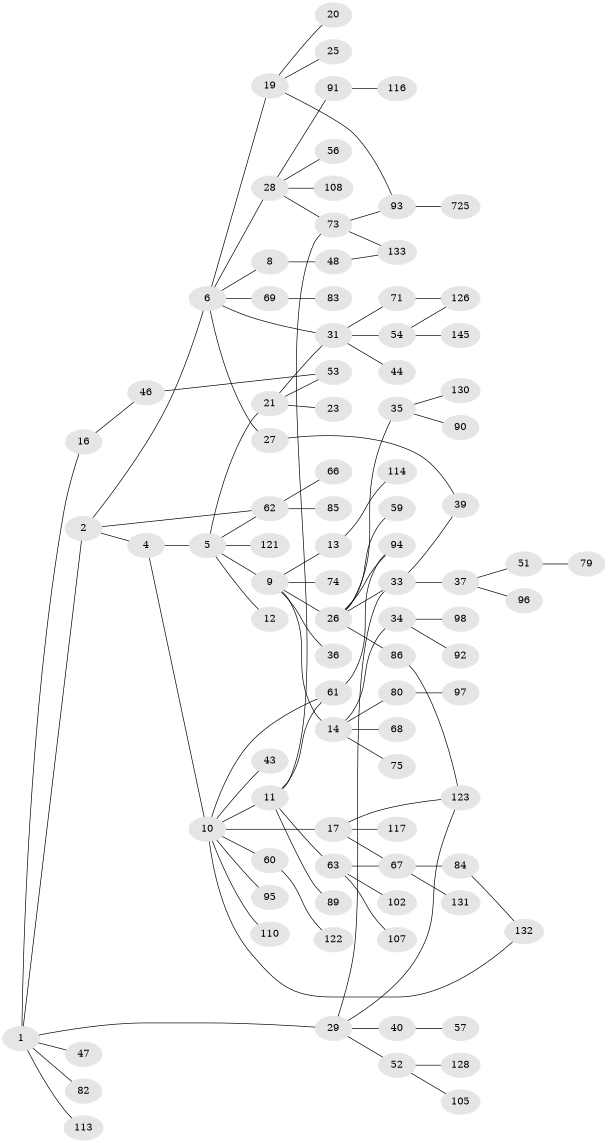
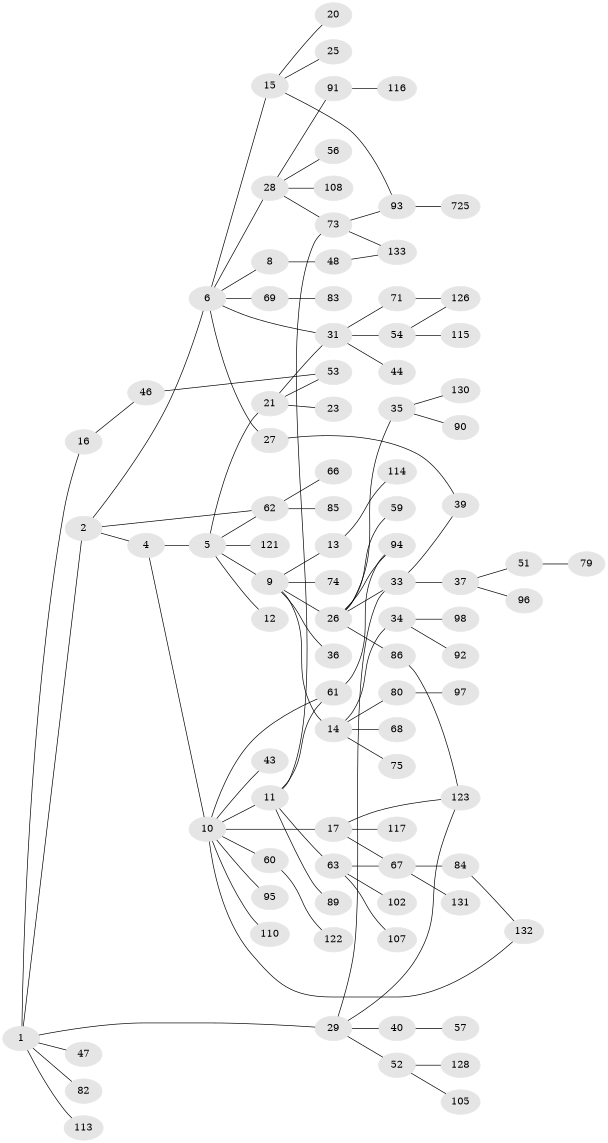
(270, 86) -> (270, 86)
(461, 336) -> (461, 336)
